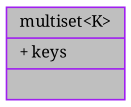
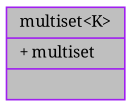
(44, 53) -> (58, 53)
